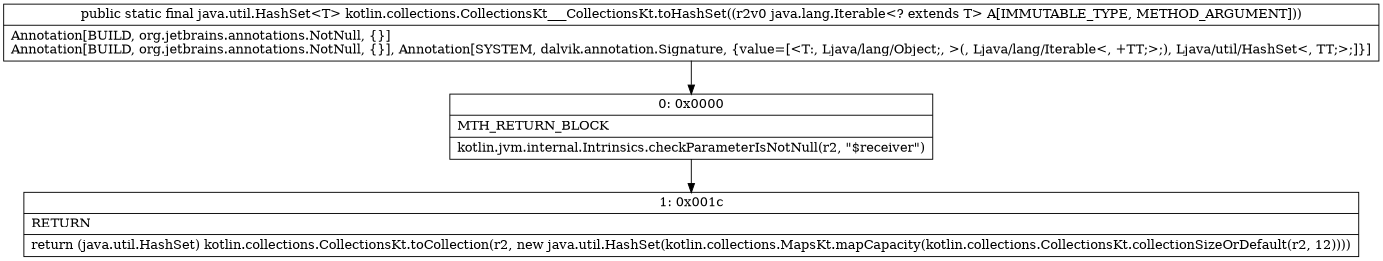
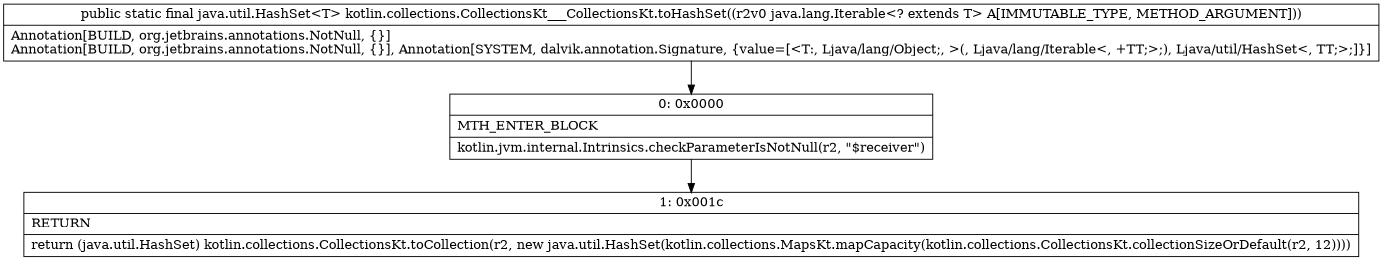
(533, 126) -> (528, 126)
